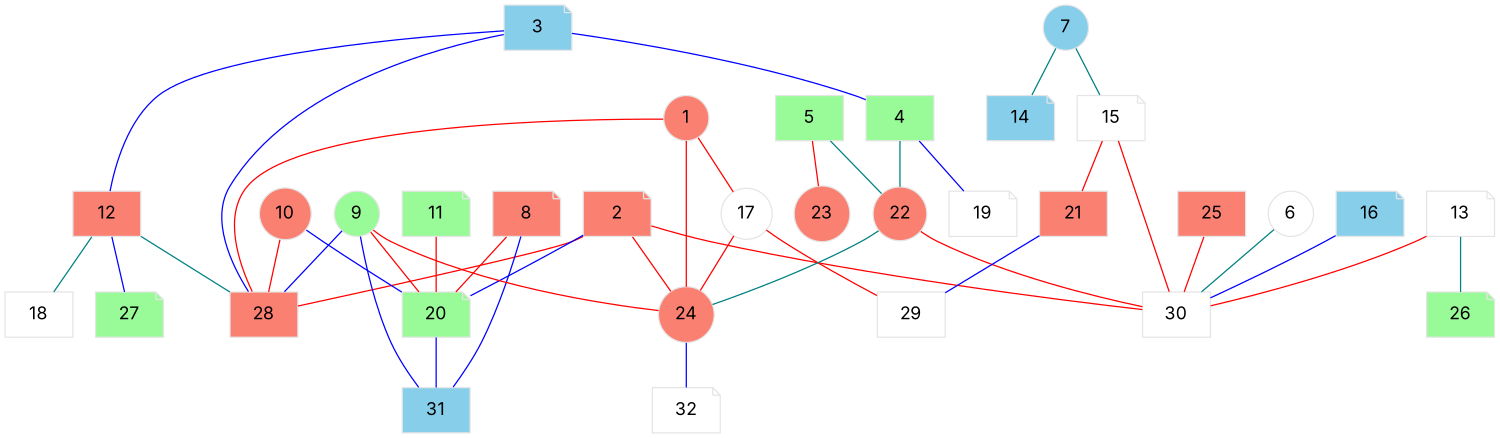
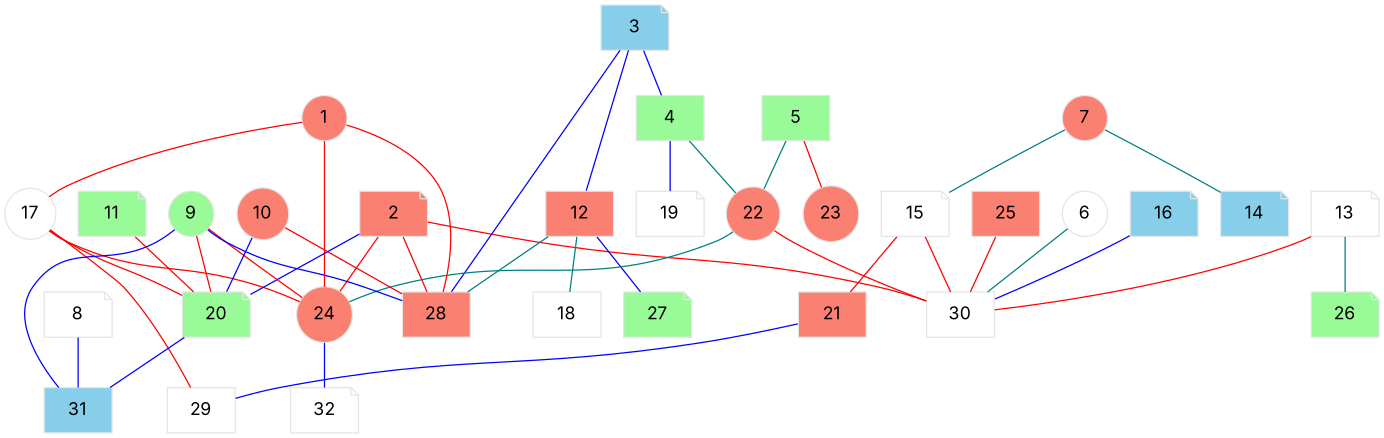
(1066, 28) -> (1085, 118)
(527, 214) -> (78, 315)
(490, 255) -> (125, 269)
